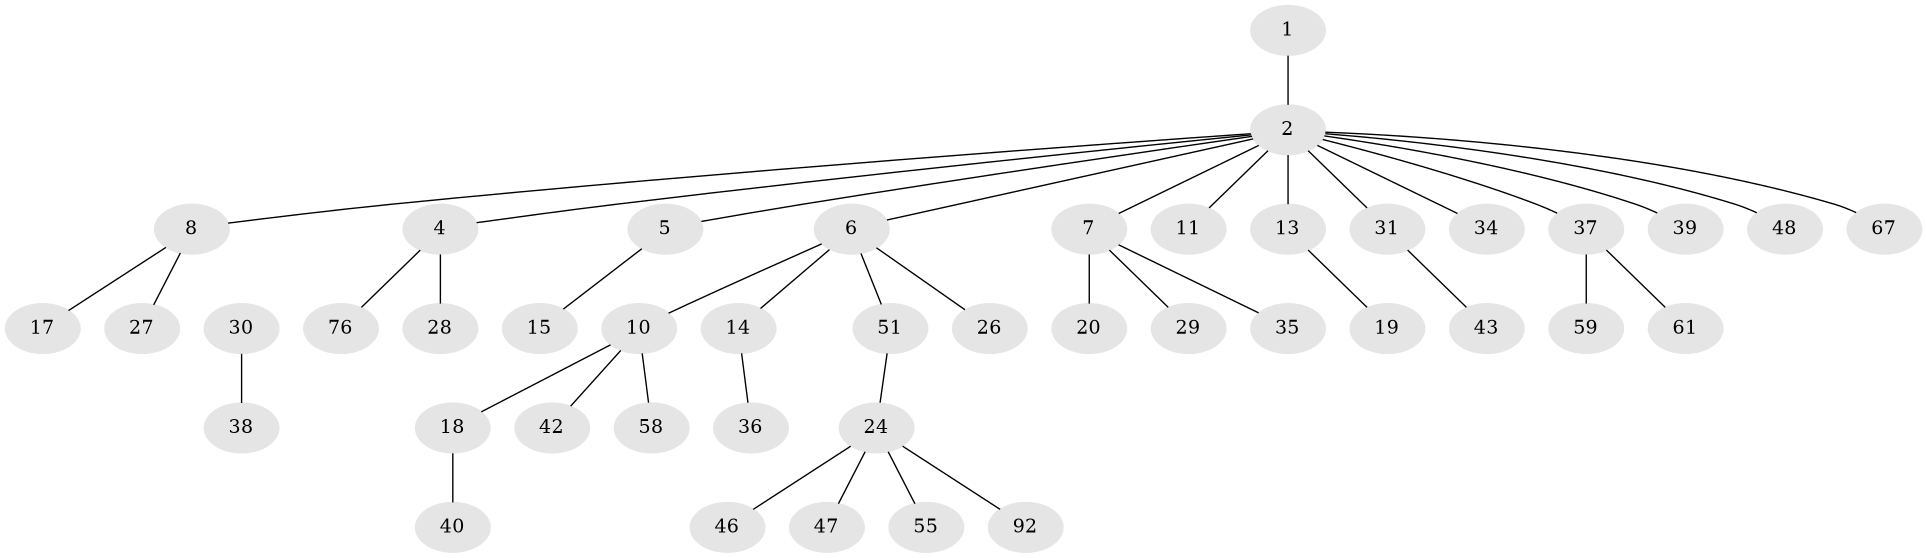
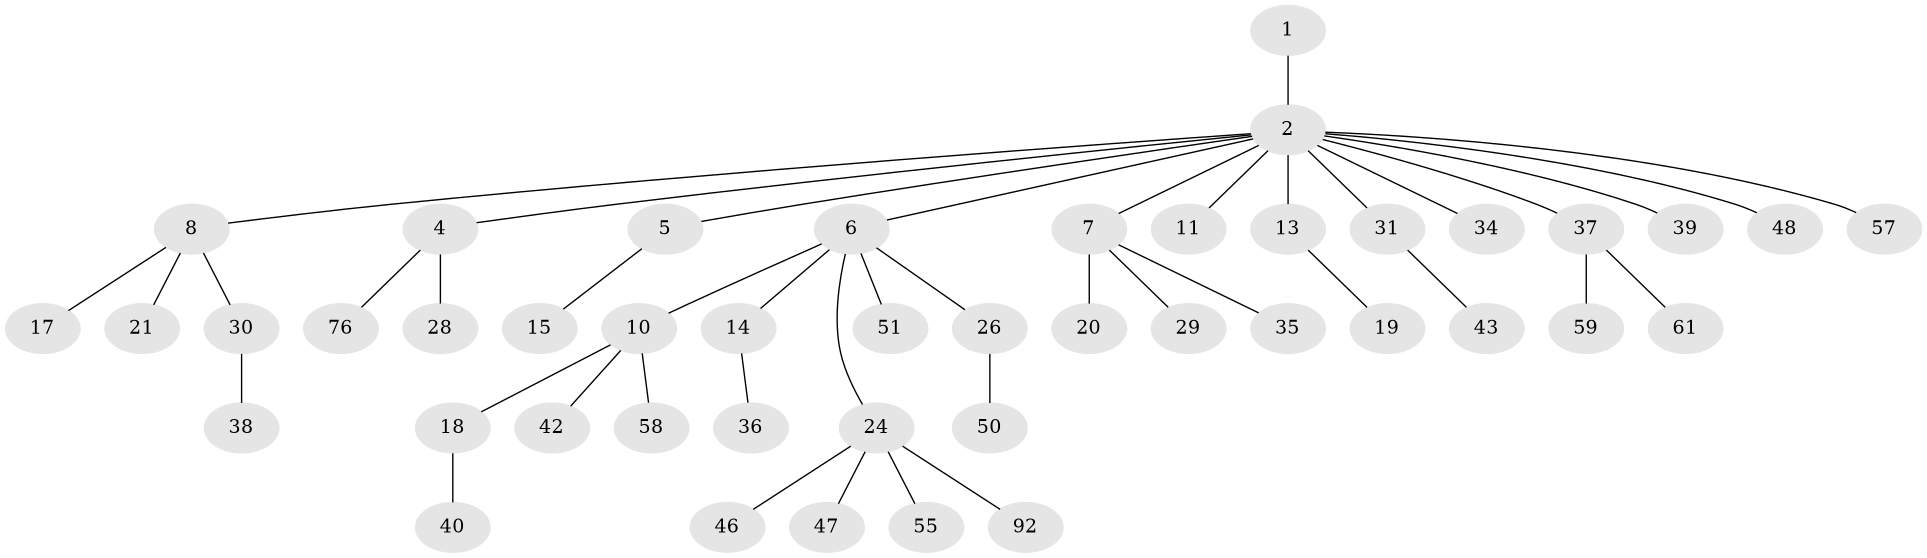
(1884, 229) -> (1884, 229)
none -> (217, 279)
(142, 329) -> (142, 329)
(884, 378) -> (838, 331)
none -> (990, 428)
